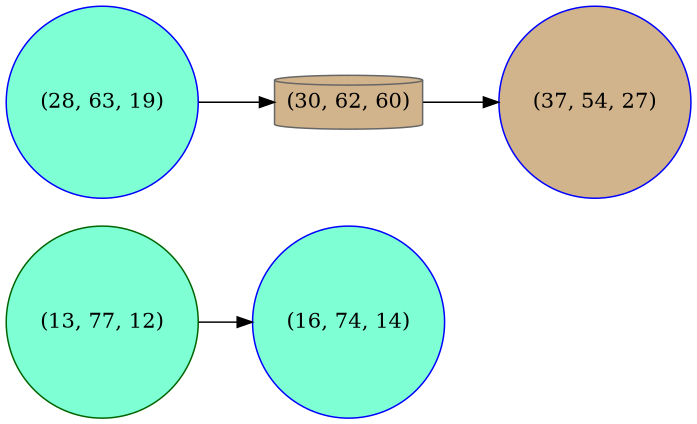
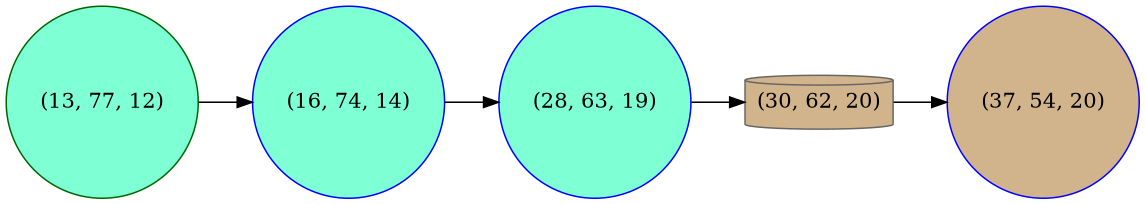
(349, 102) -> (819, 102)
none -> (464, 102)
(595, 102) -> (1043, 102)
